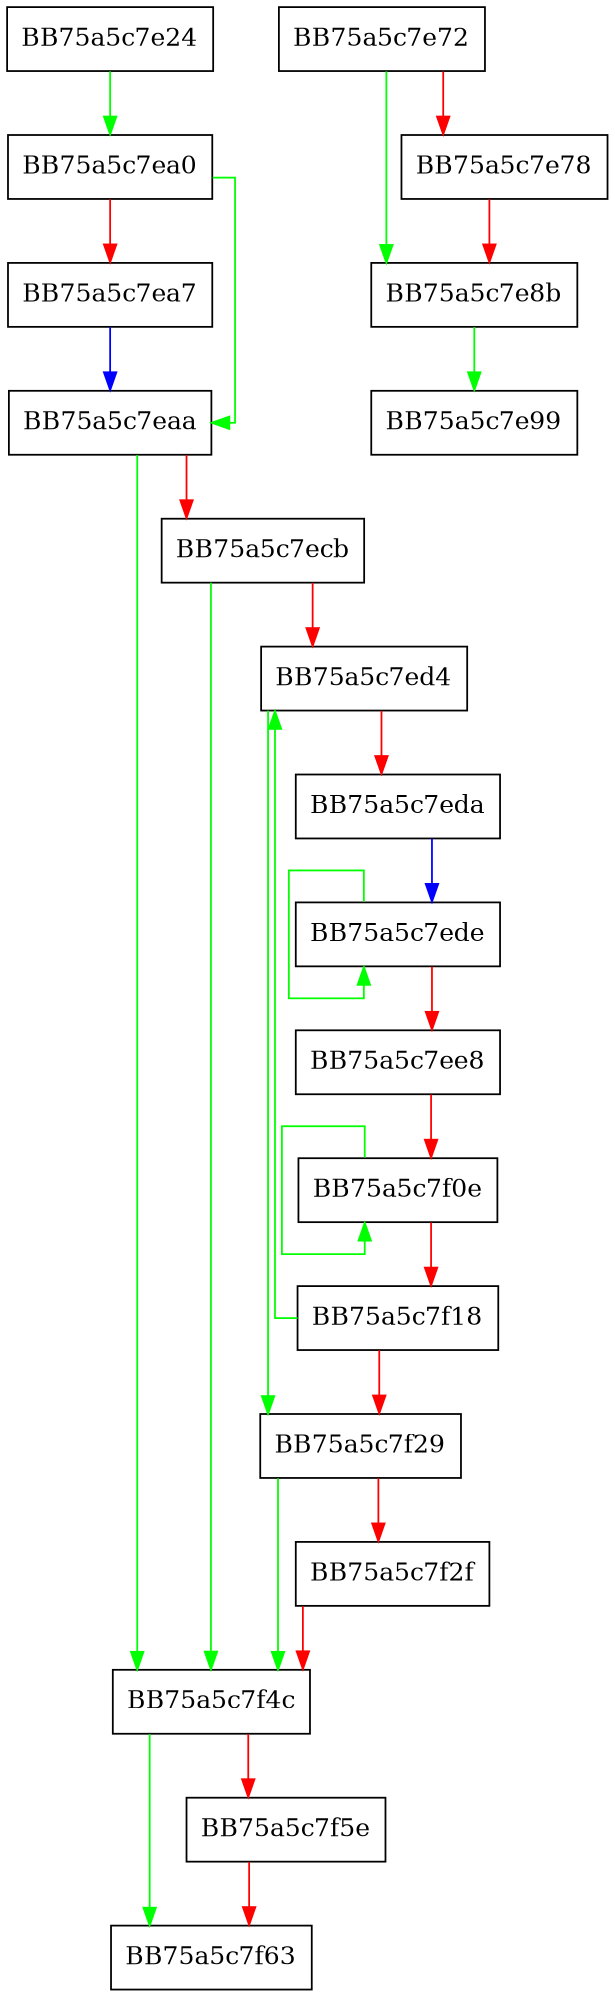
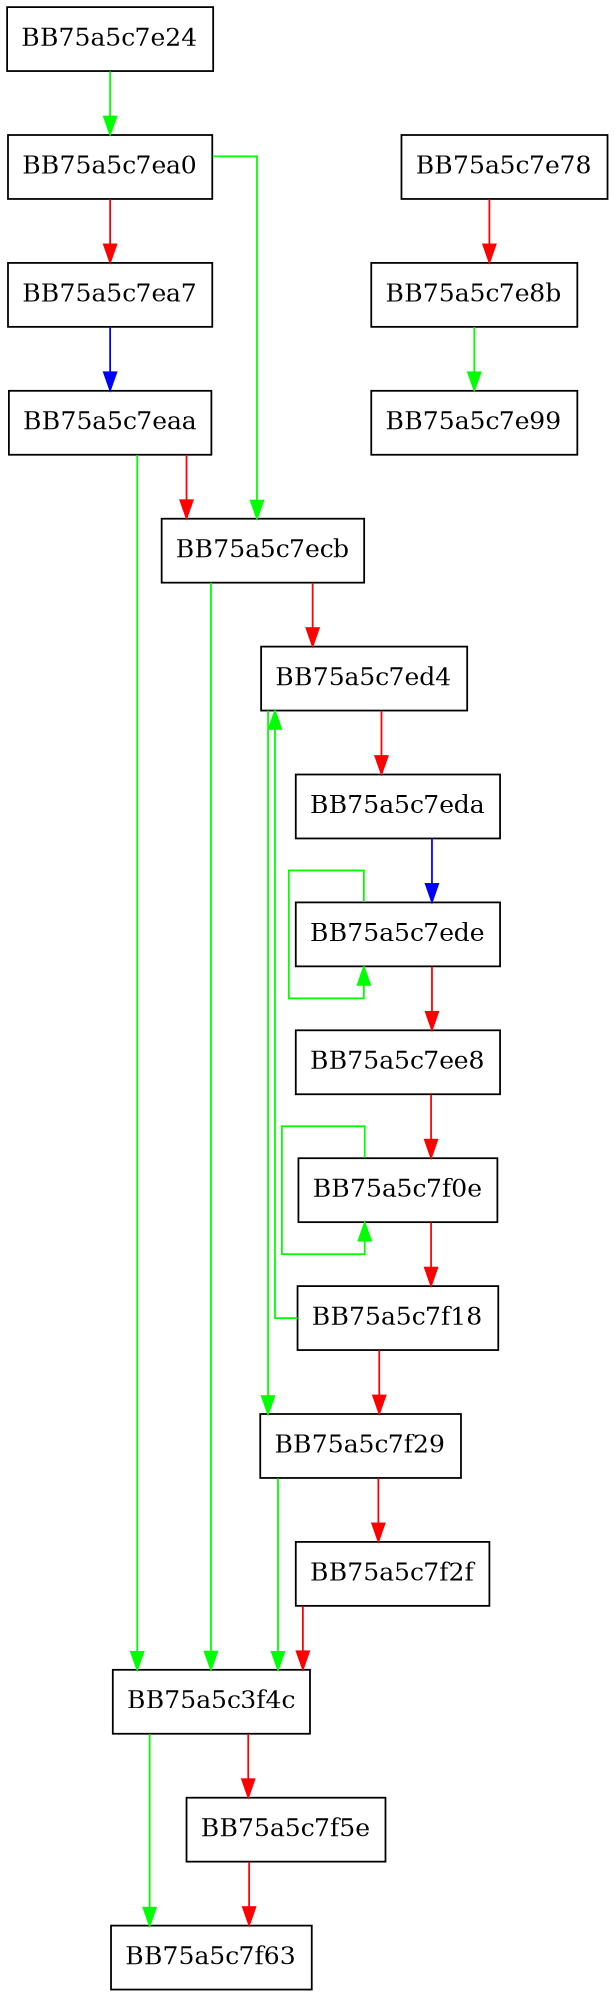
(382, 39) -> none
(235, 292) -> (257, 306)
(211, 1702) -> (211, 1702)
